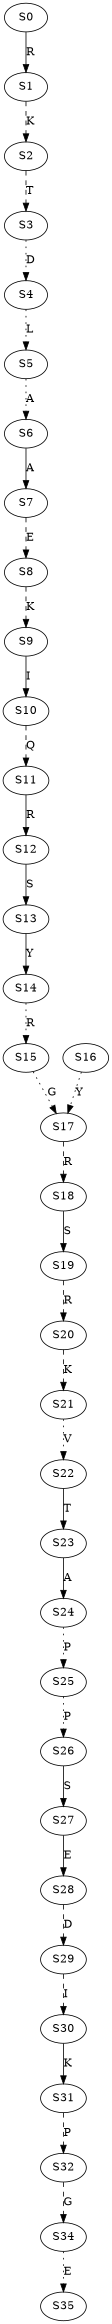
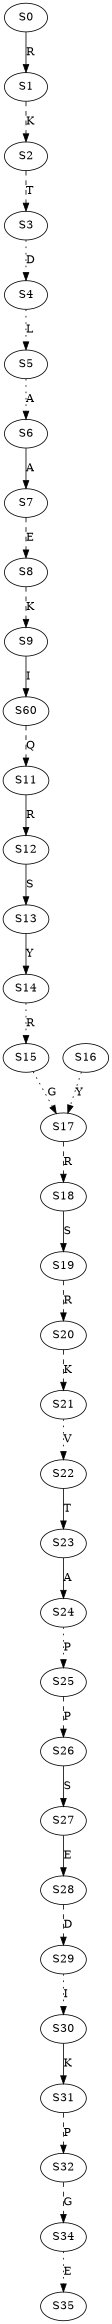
(26, 711) -> (26, 711)
(63, 1713) -> (63, 1713)
(63, 1990) -> (63, 1990)
